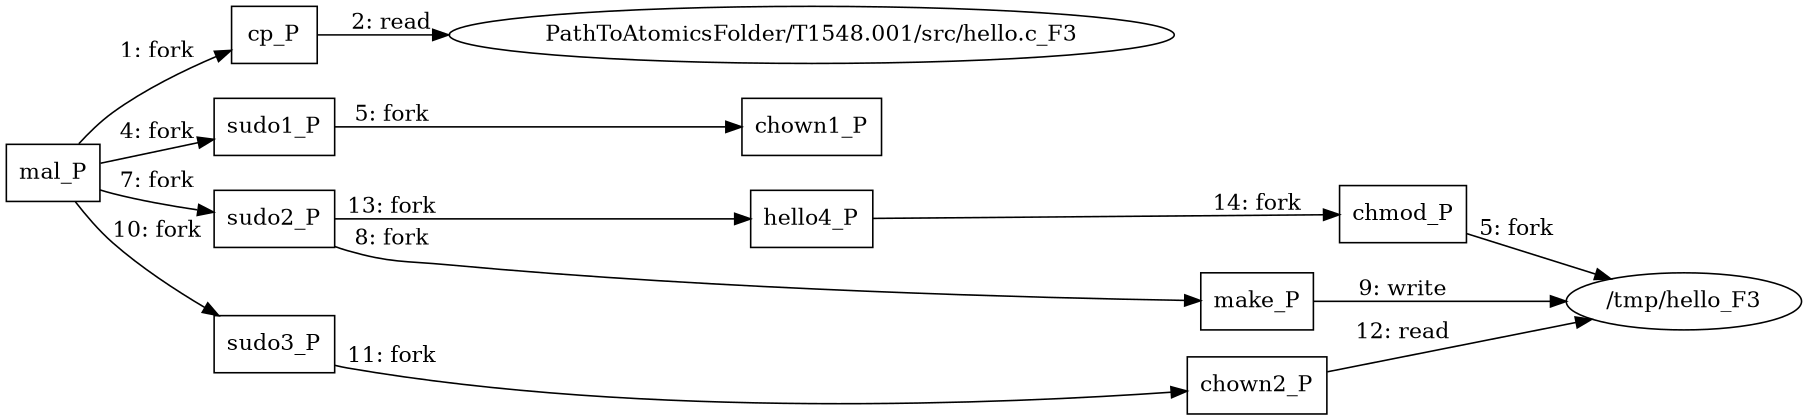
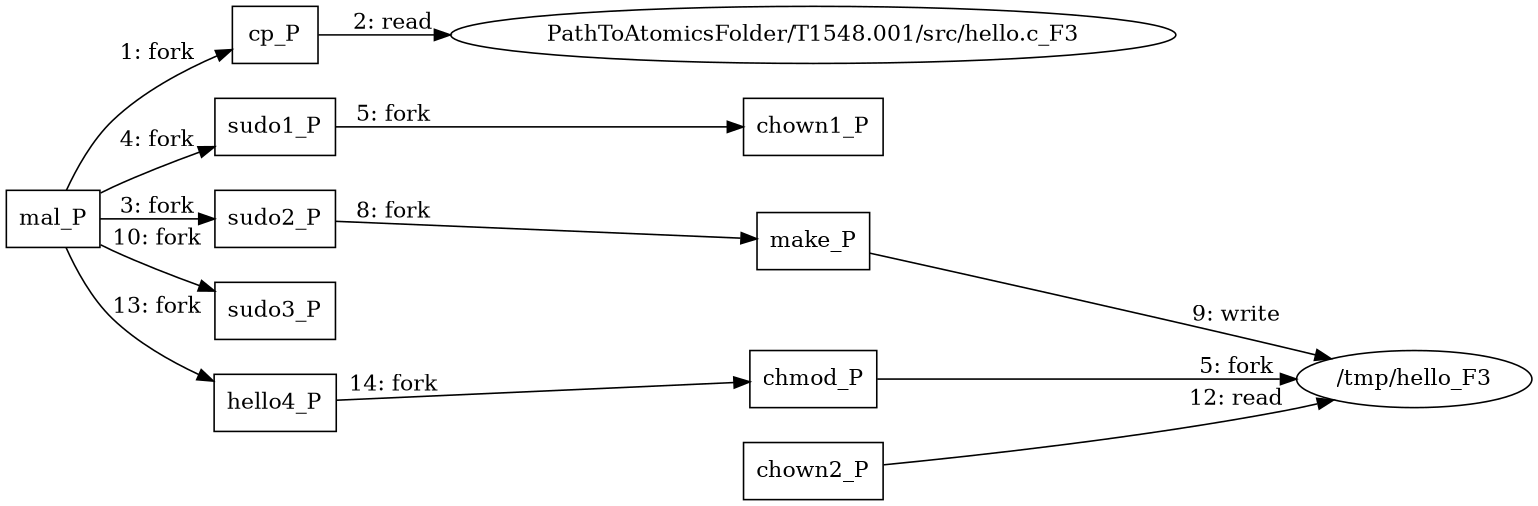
(157, 182) -> (157, 207)
(534, 219) -> (119, 325)
(752, 402) -> none
